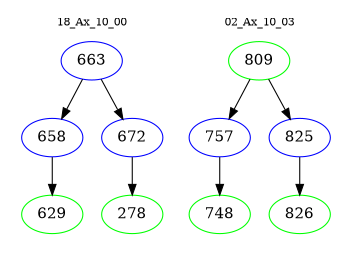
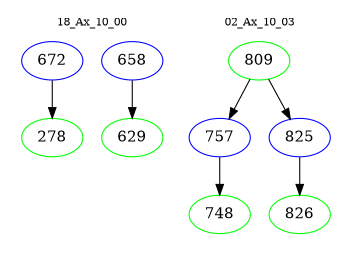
(92, 61) -> none
